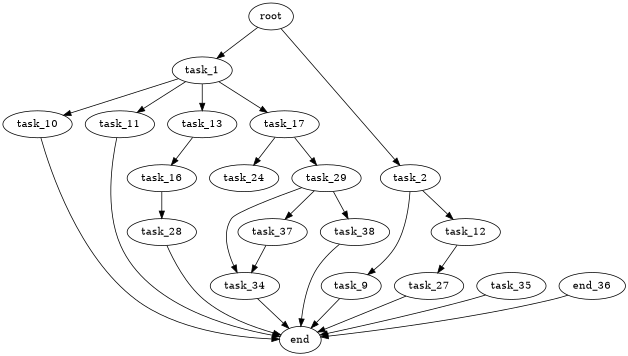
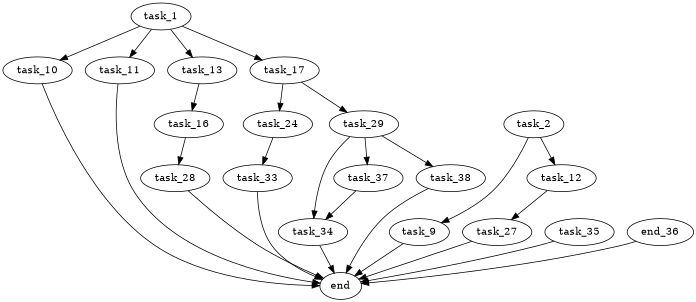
(271, 16) -> none
none -> (258, 178)
